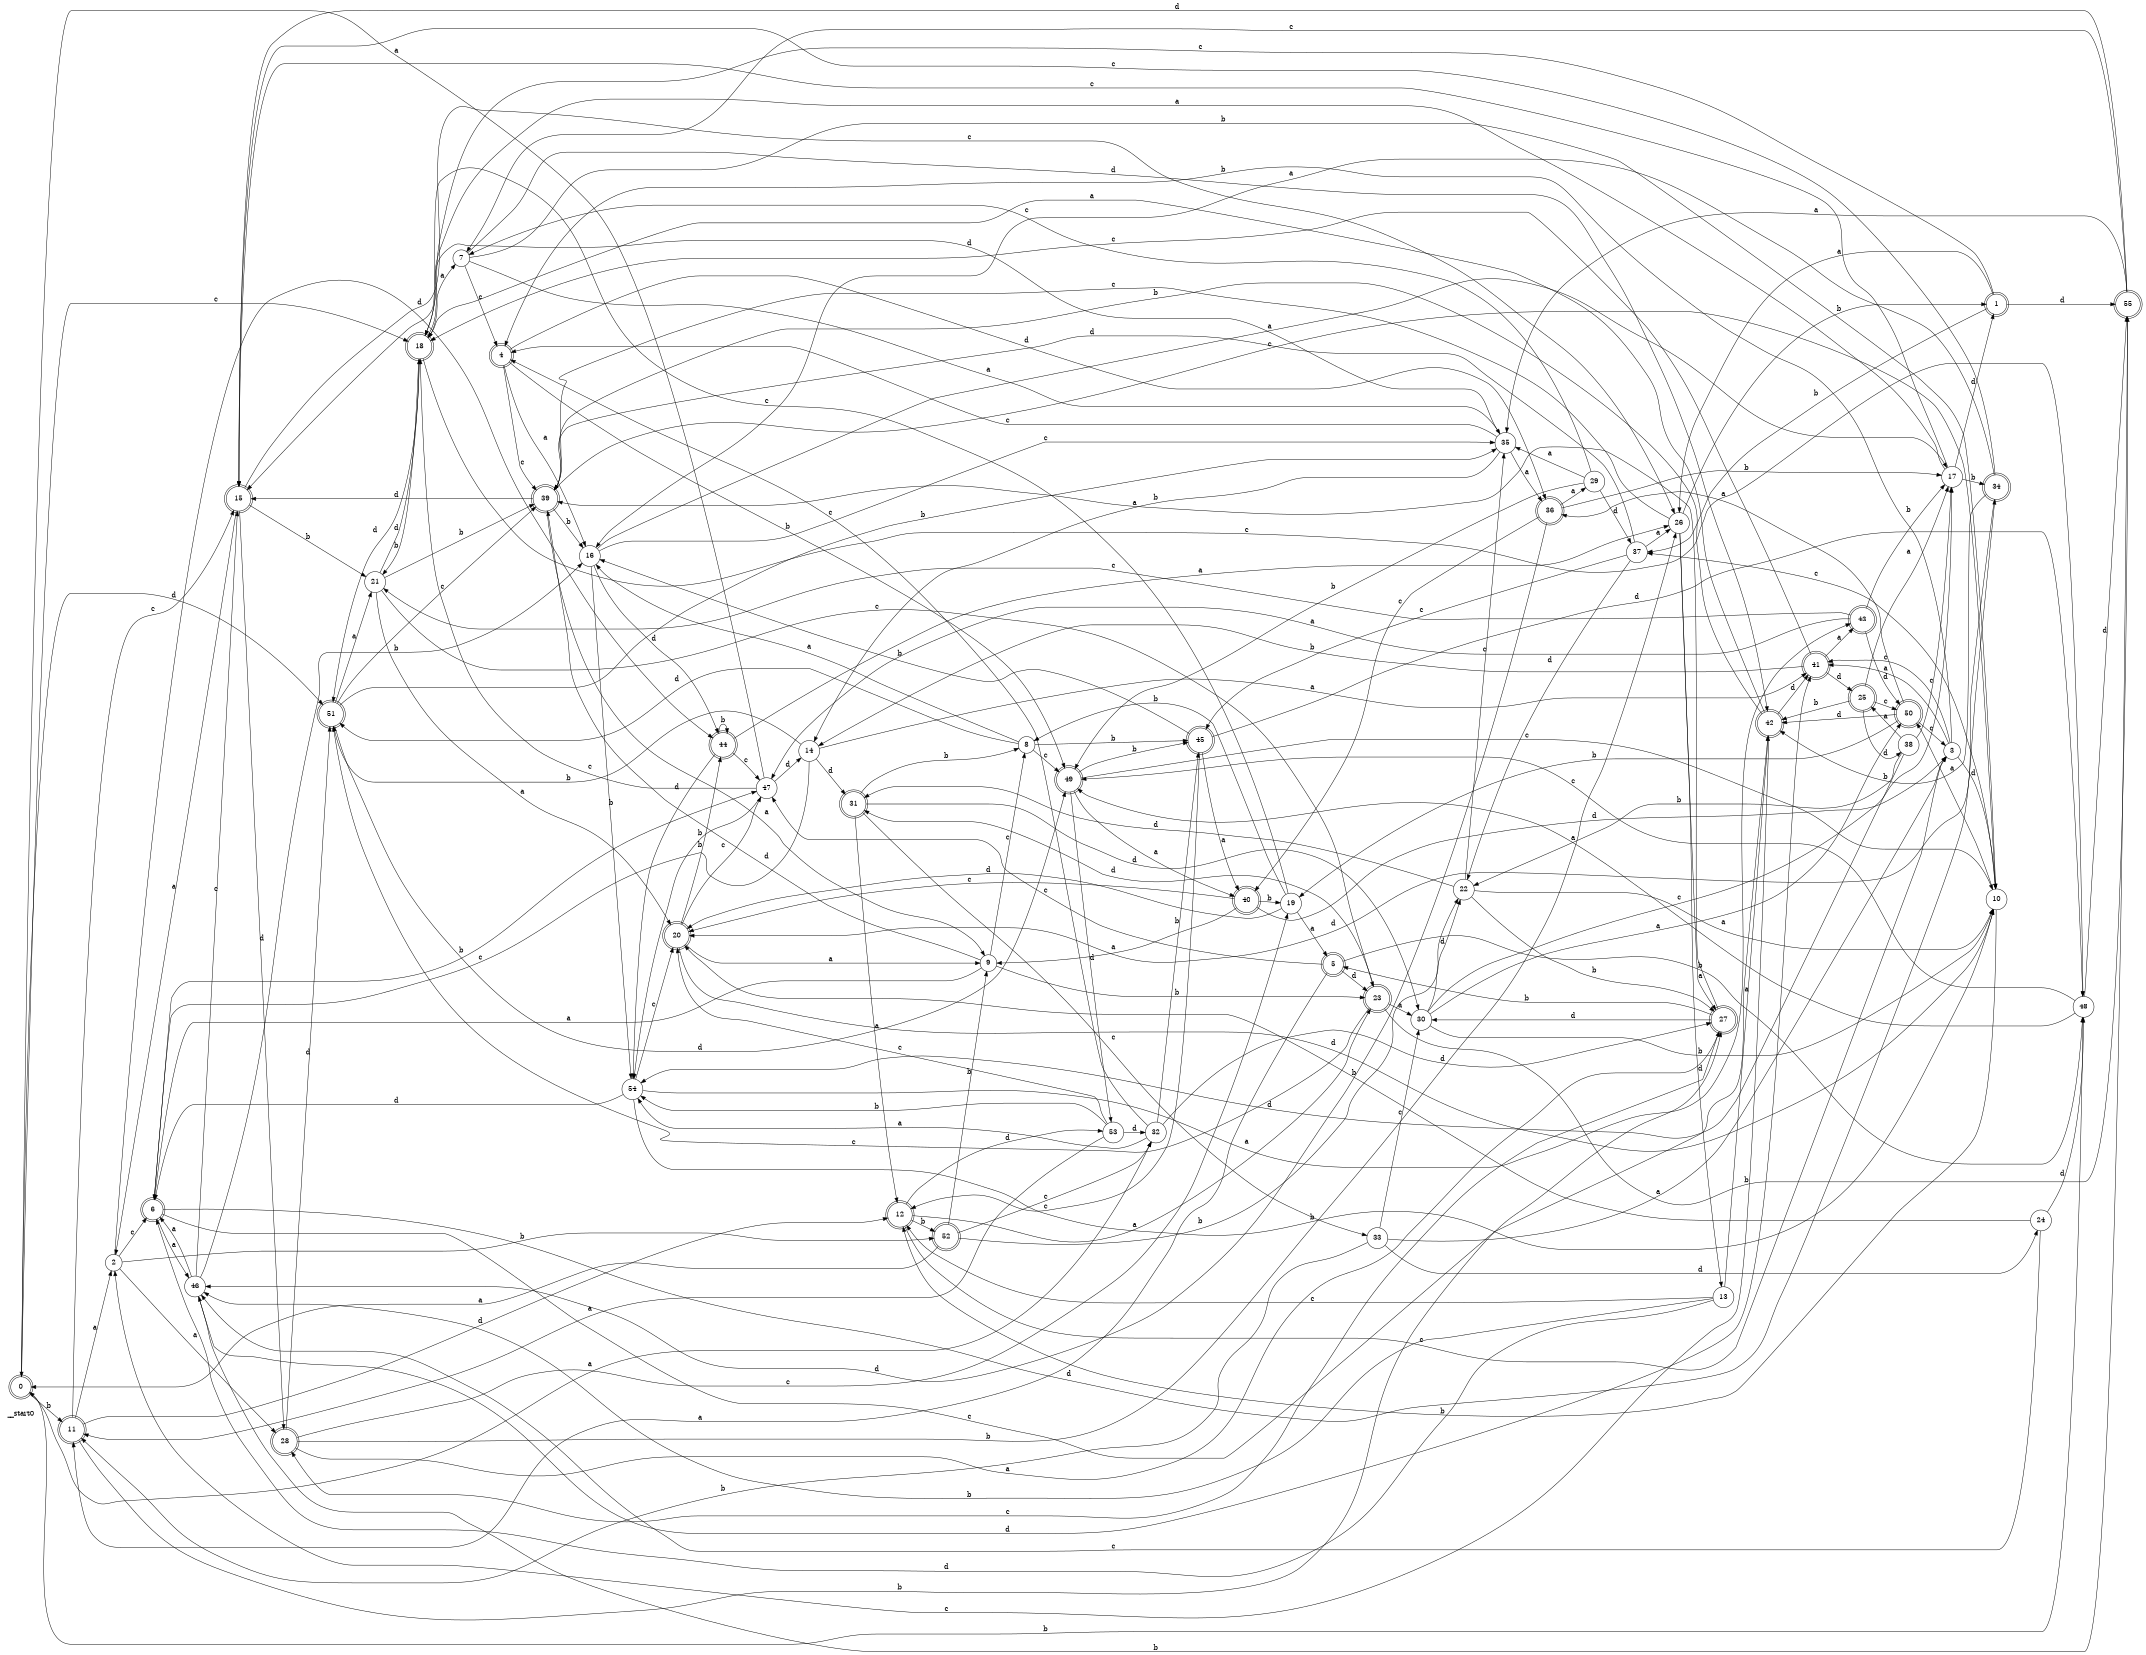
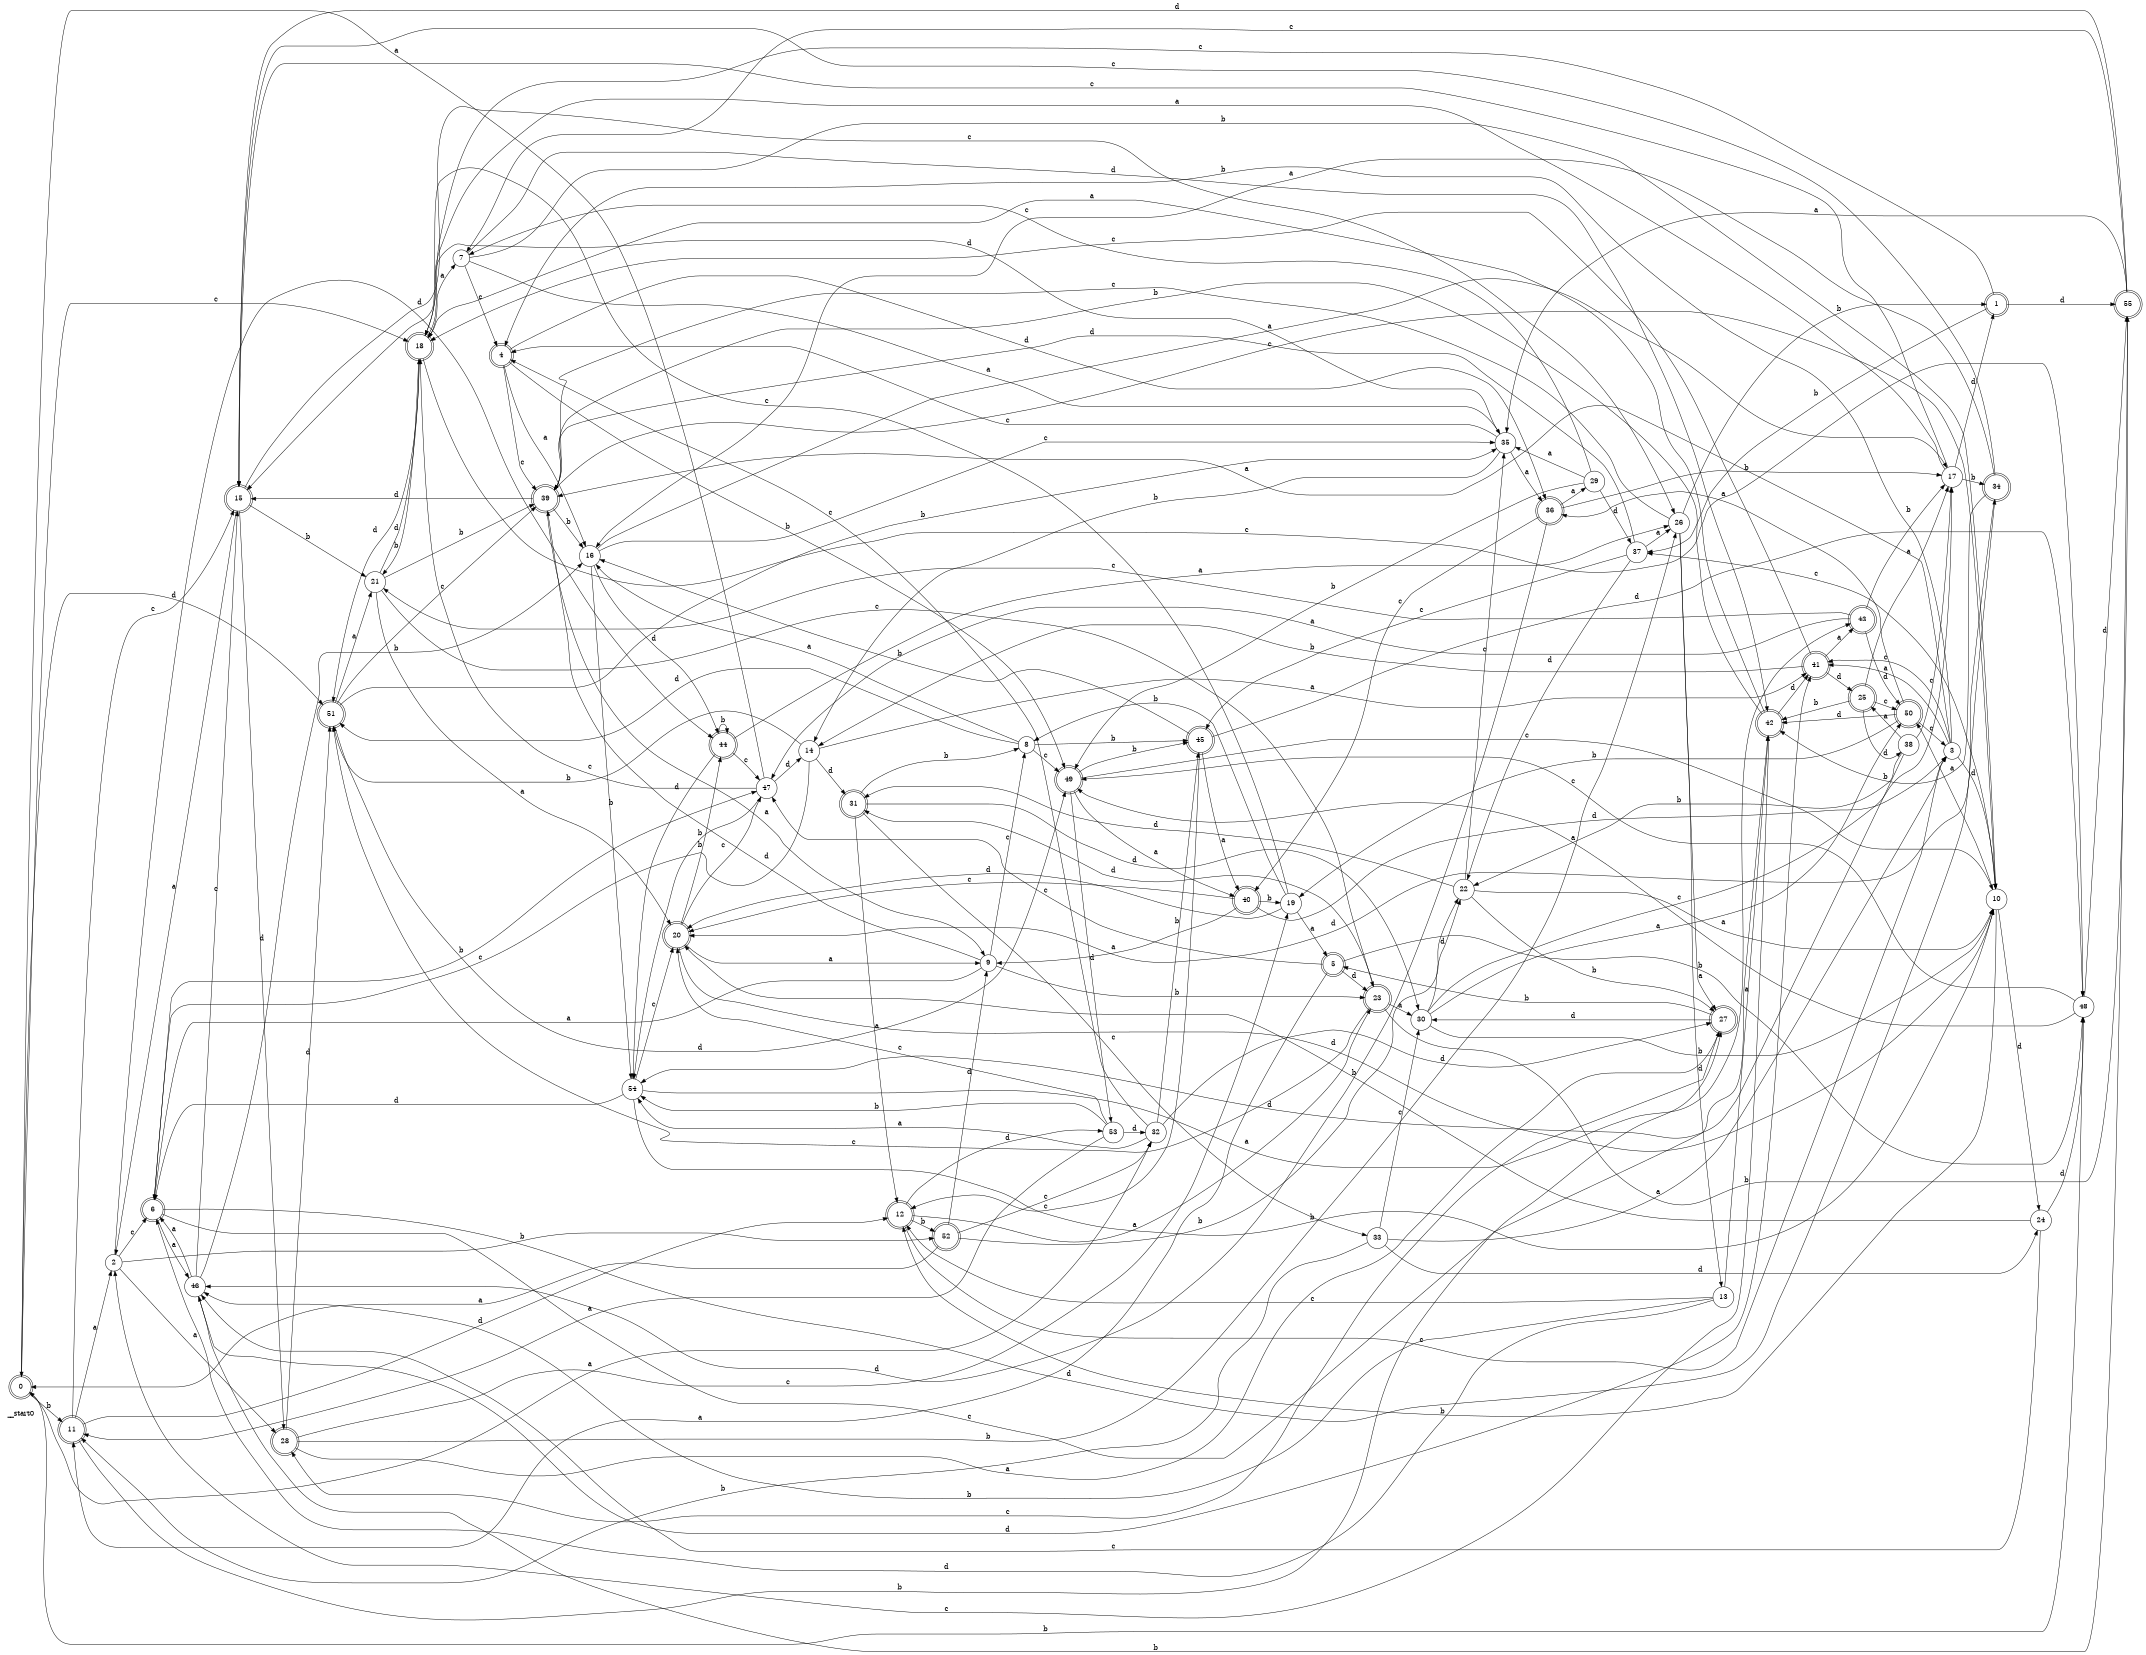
(1778, 288) -> none
(1397, 510) -> (1361, 495)
none -> (2018, 1058)
(969, 1072) -> (969, 1072)
